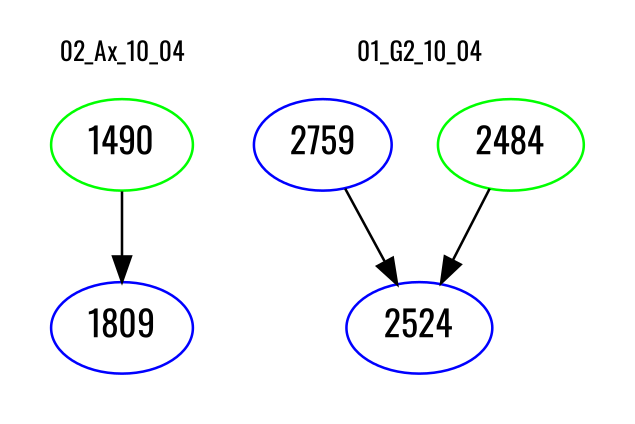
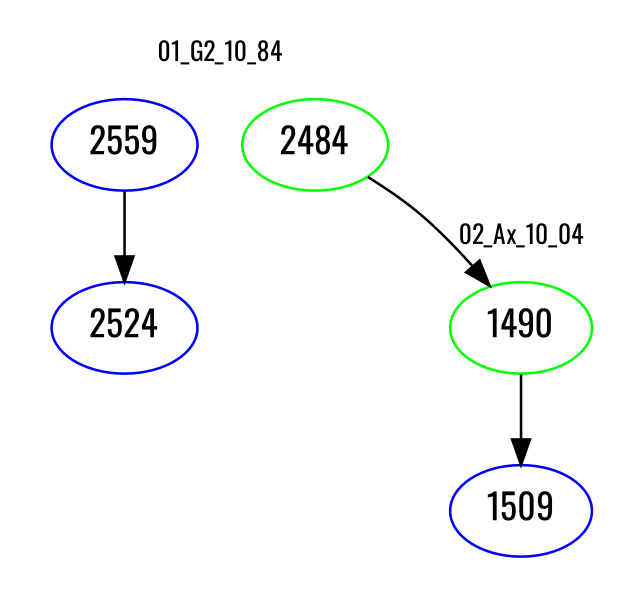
(419, 55) -> (220, 55)
(323, 145) -> (125, 145)
(471, 224) -> (446, 238)
(122, 328) -> (521, 511)
